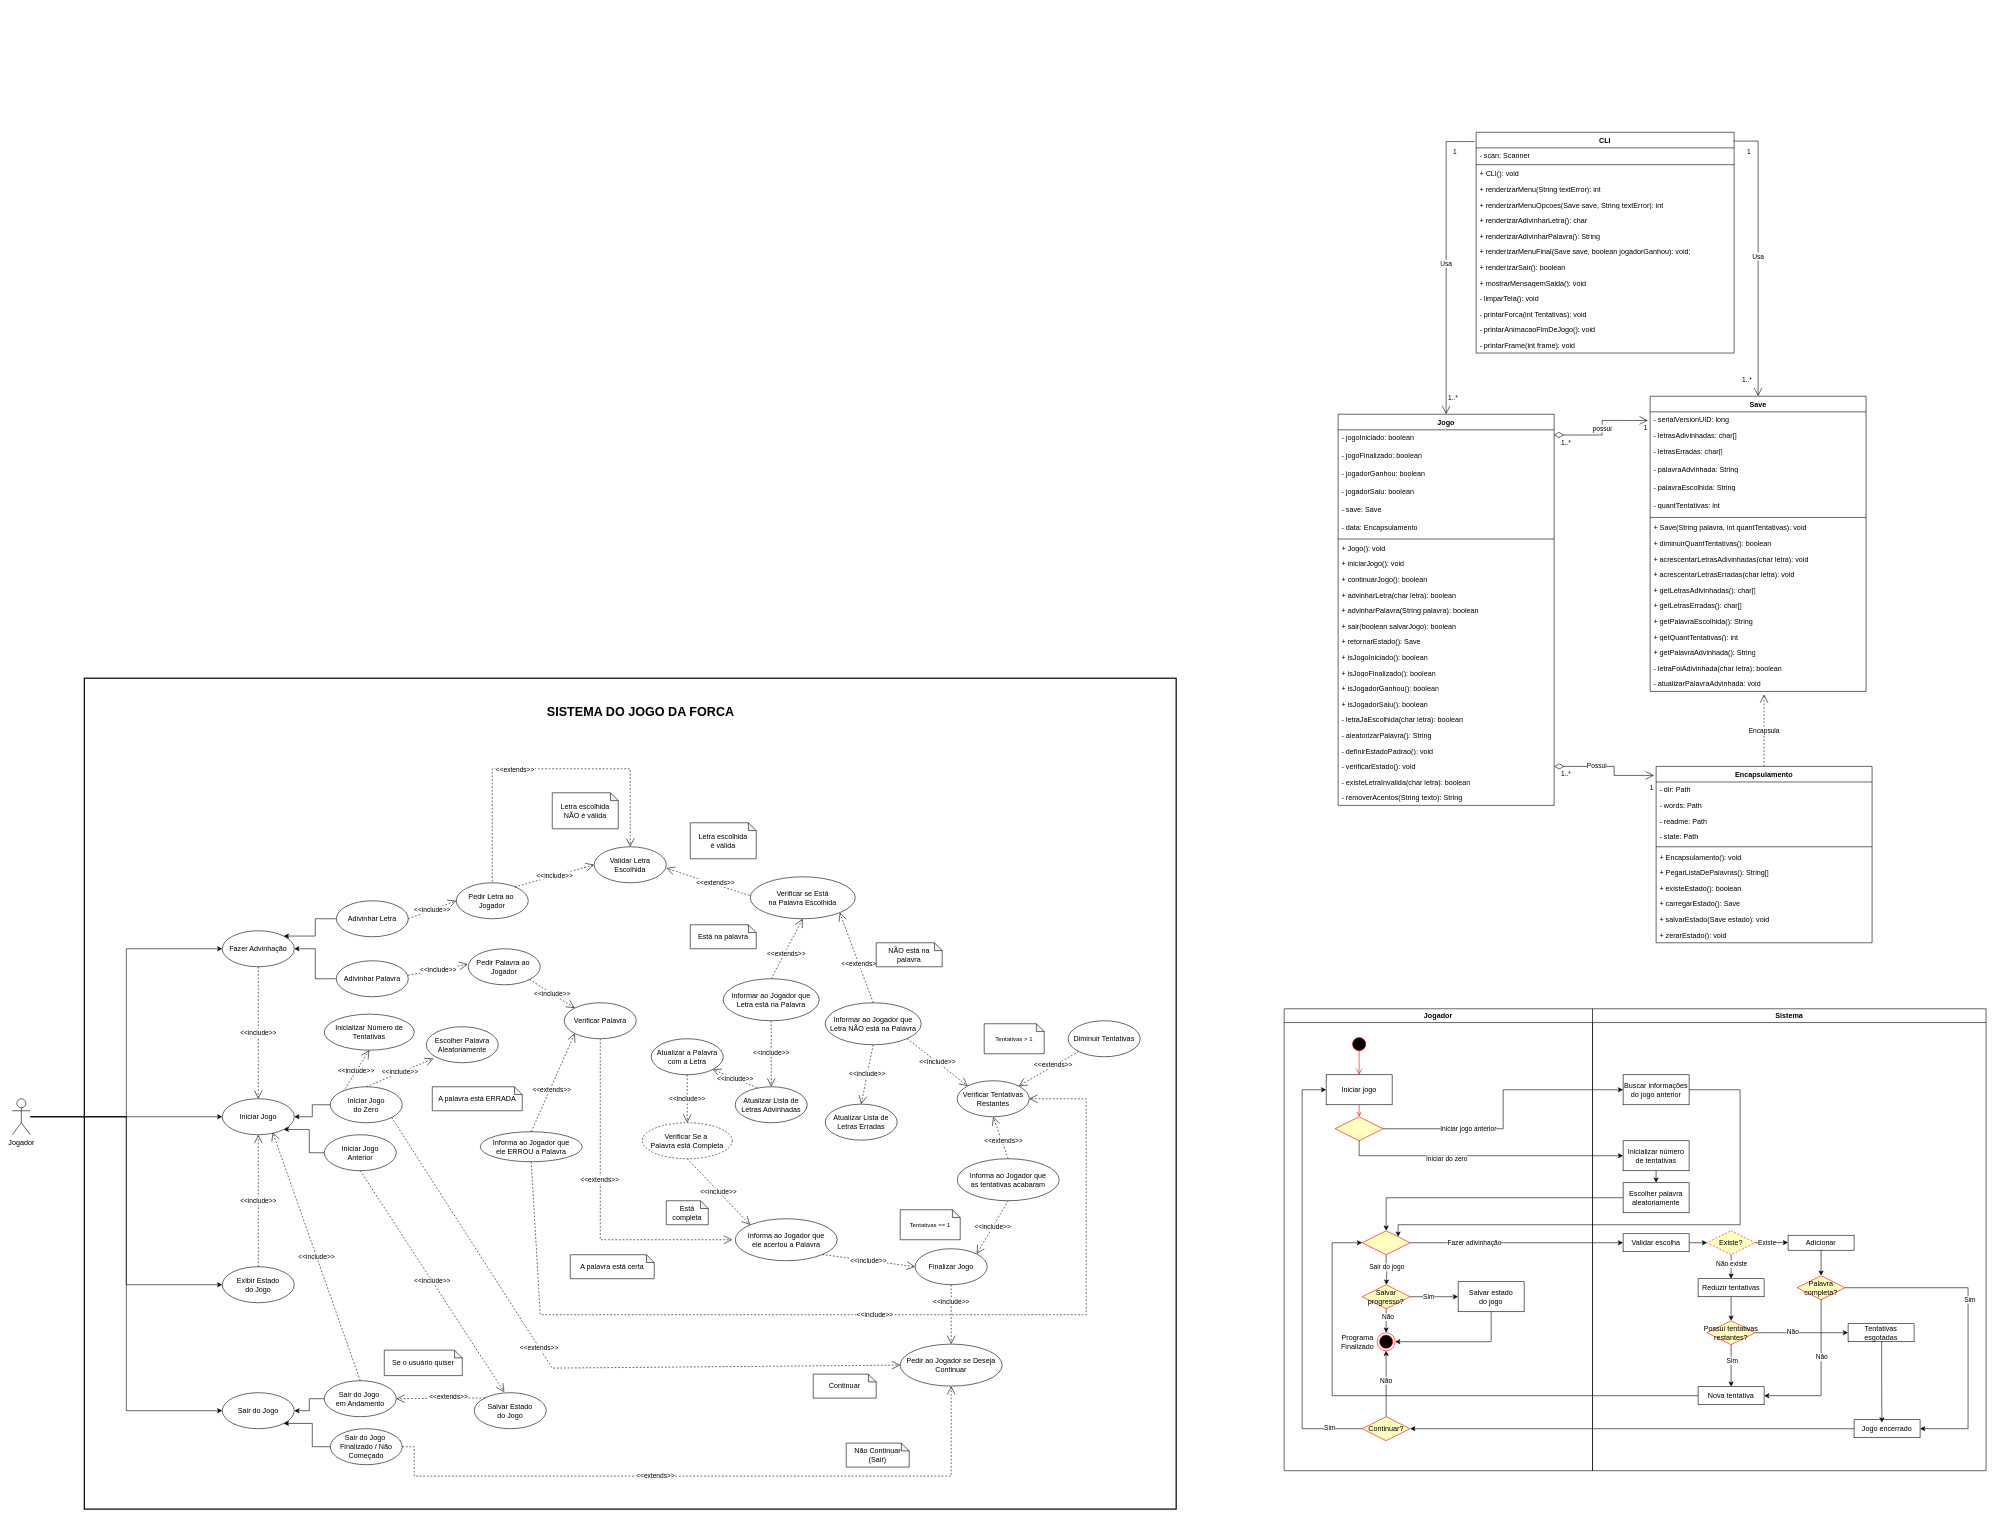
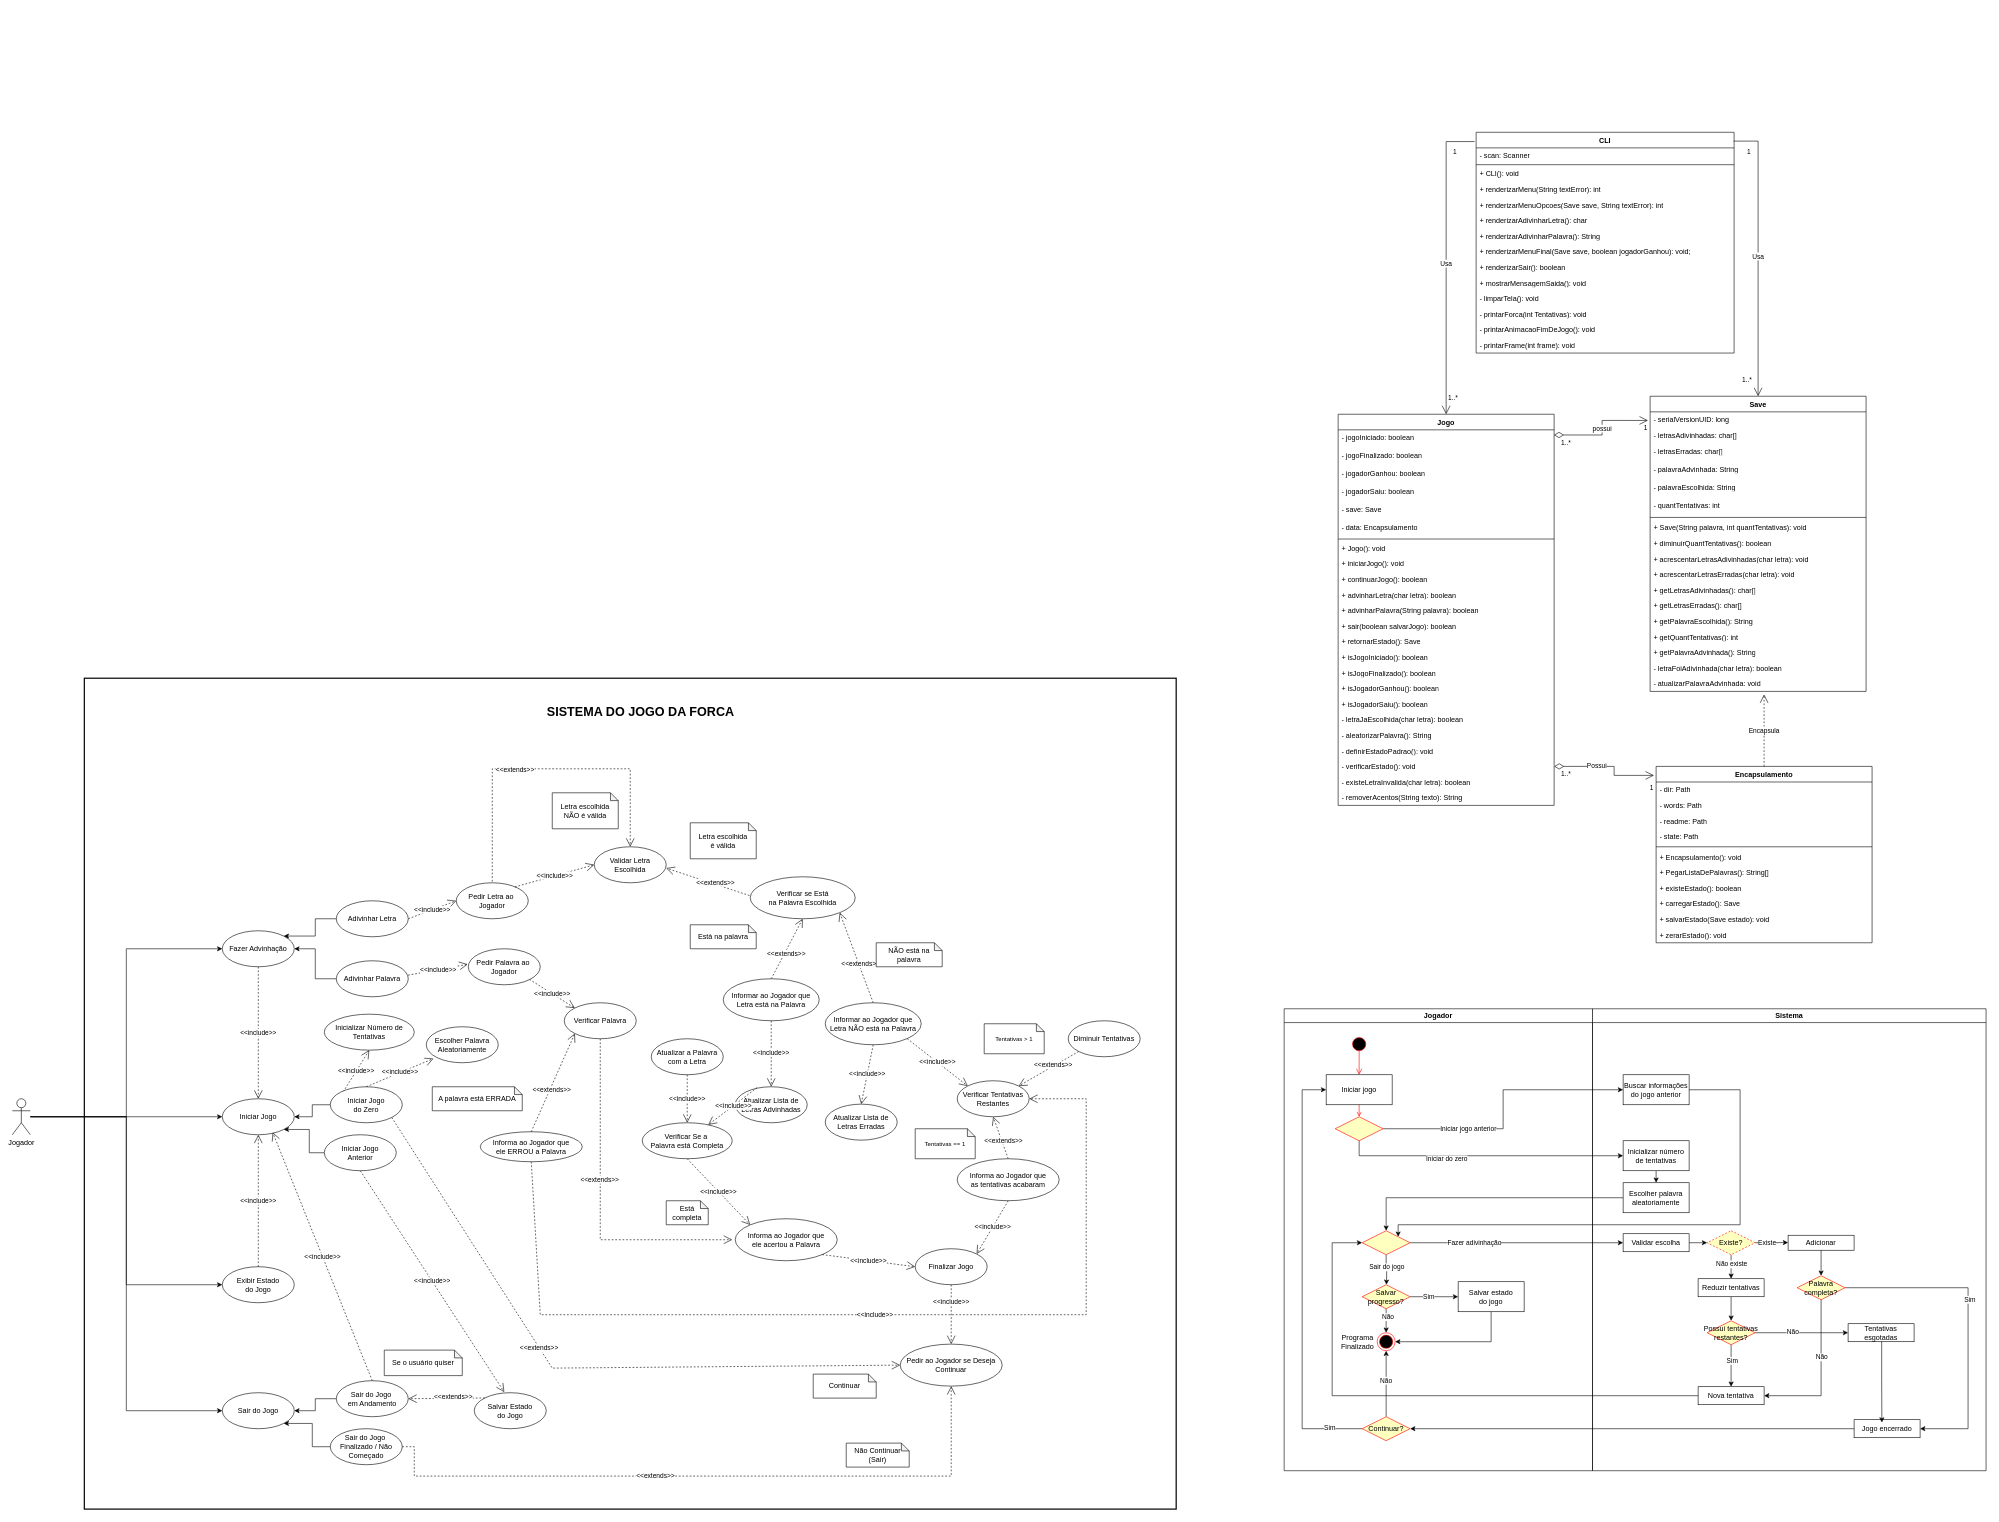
(735, 1079) -> (732, 1107)
(687, 1141) -> (687, 1141)
(930, 1225) -> (945, 1144)
(612, 1267) -> none
(360, 1399) -> (372, 1399)
